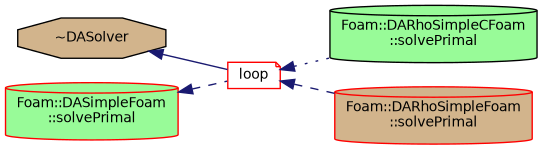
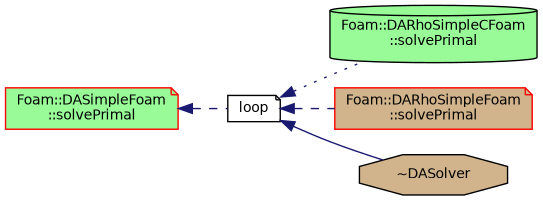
(195, 62) -> (338, 145)
(254, 75) -> (254, 109)
(92, 111) -> (92, 109)
(433, 115) -> (433, 109)
